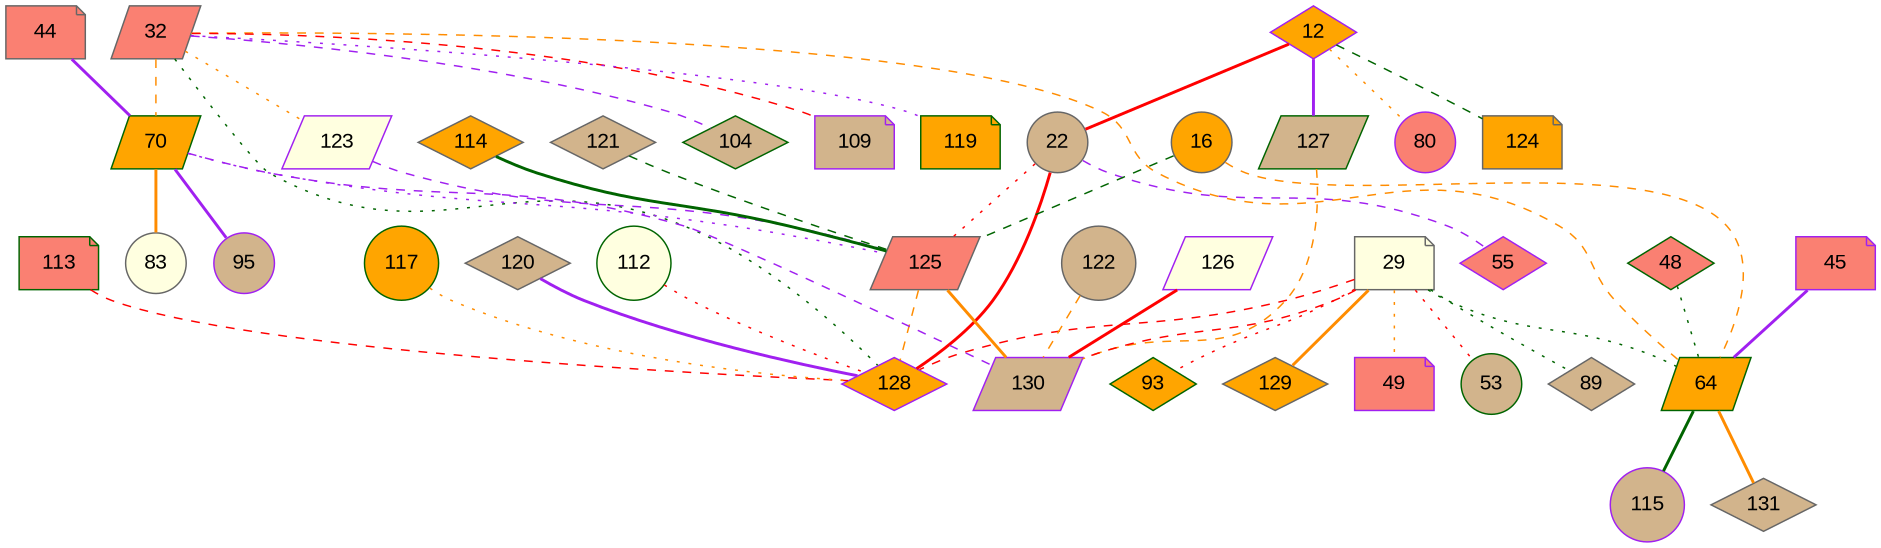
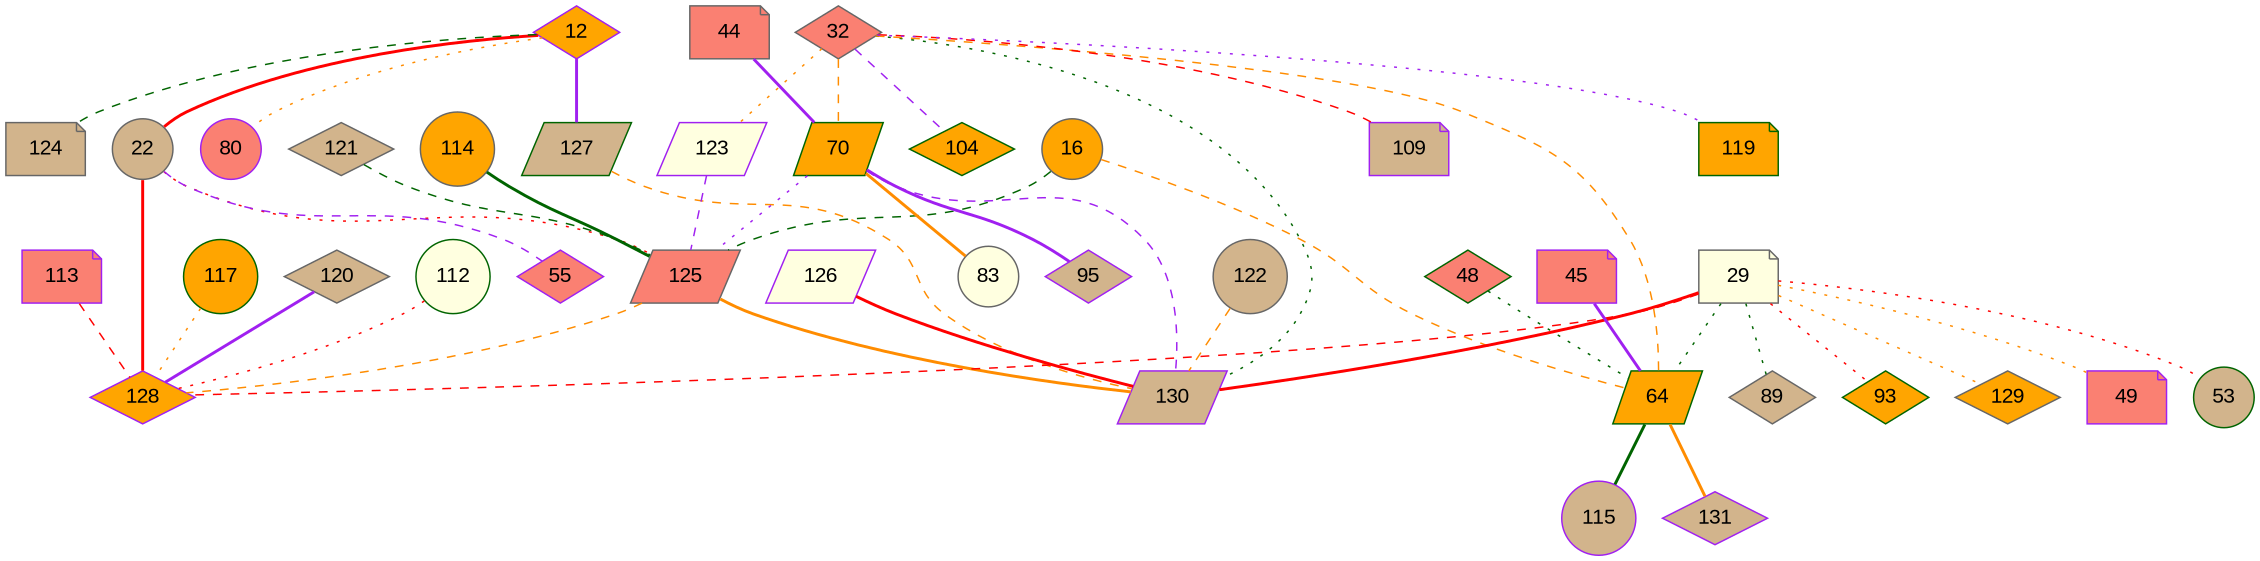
(156, 32) -> (838, 32)
(471, 142) -> (457, 149)
(735, 142) -> (962, 149)
(1522, 142) -> (46, 149)
(460, 208) -> (1193, 130)
(59, 263) -> (62, 277)
(244, 263) -> (1088, 277)
(1331, 328) -> (1880, 340)
(1221, 329) -> (1461, 350)
(1764, 505) -> (1715, 518)
